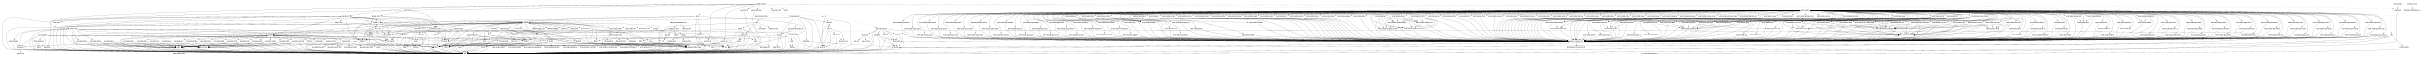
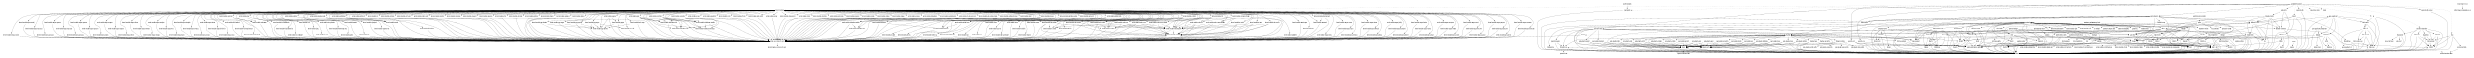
none -> (305, 23)
